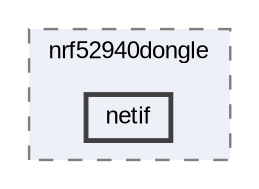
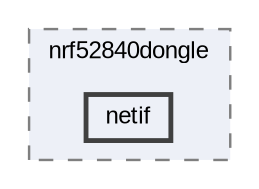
(130, 52) -> (130, 52)
